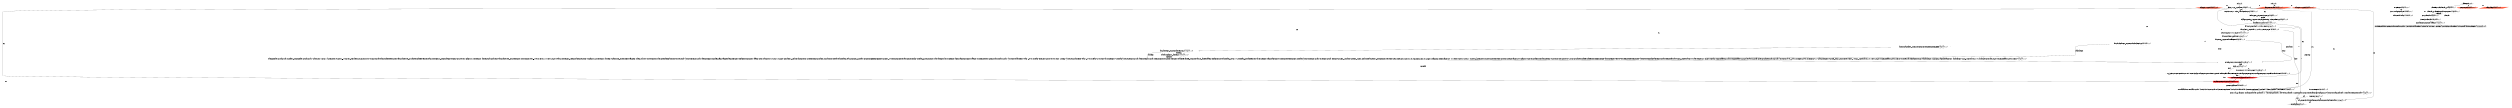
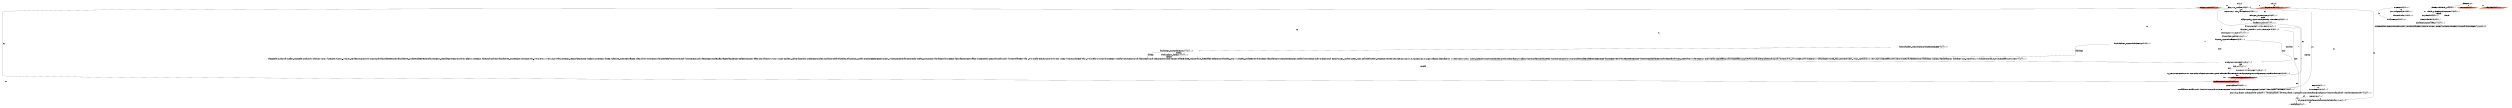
(2304, 8) -> none
none -> (2397, 20)
none -> (2318, 86)
